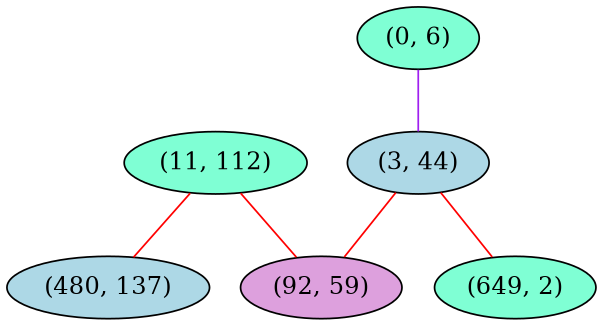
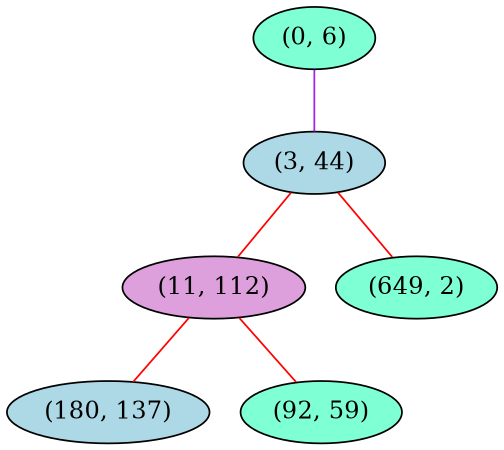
(216, 163) -> (214, 288)
(370, 225) -> (264, 225)
(108, 288) -> (108, 412)
(321, 288) -> (321, 412)
